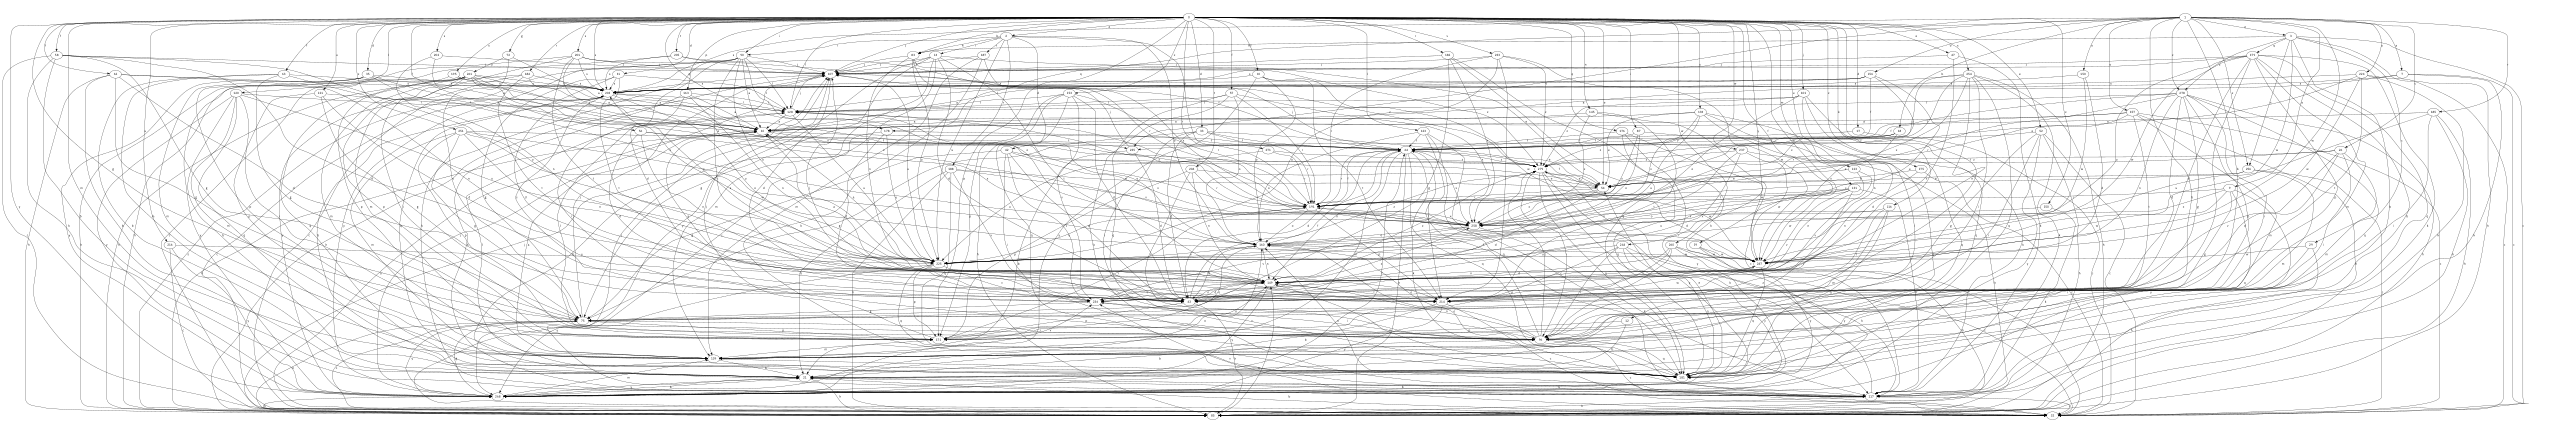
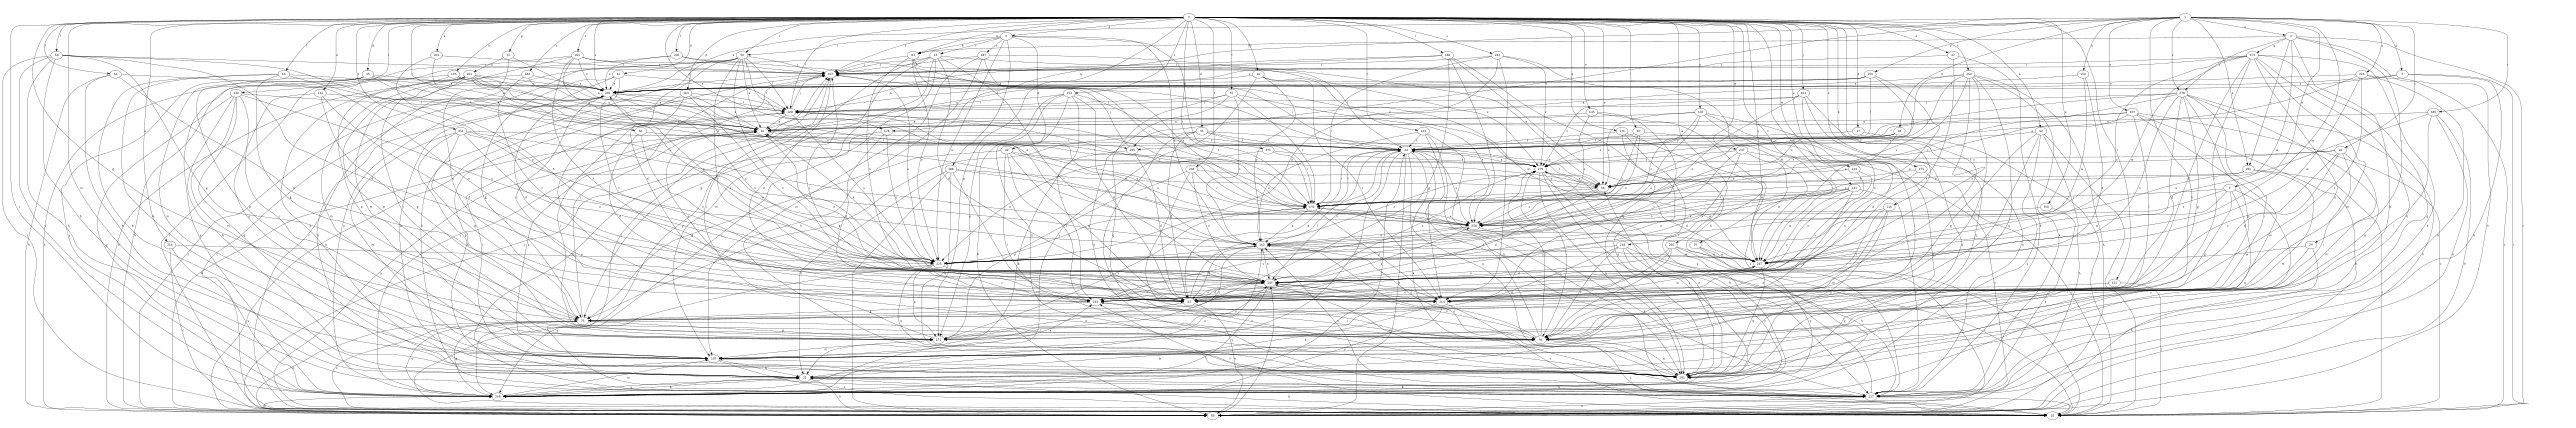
none -> (1186, 62)
none -> (983, 73)
(373, 84) -> none
(1052, 203) -> none
(281, 229) -> (158, 326)
(286, 245) -> none
none -> (2114, 283)
(1627, 321) -> none
none -> (1313, 407)
(108, 408) -> (119, 409)
